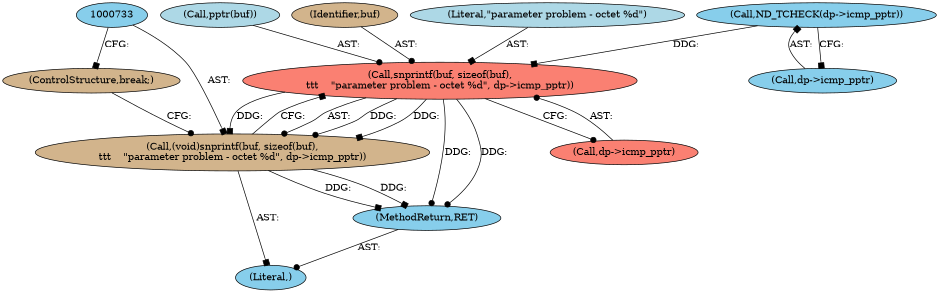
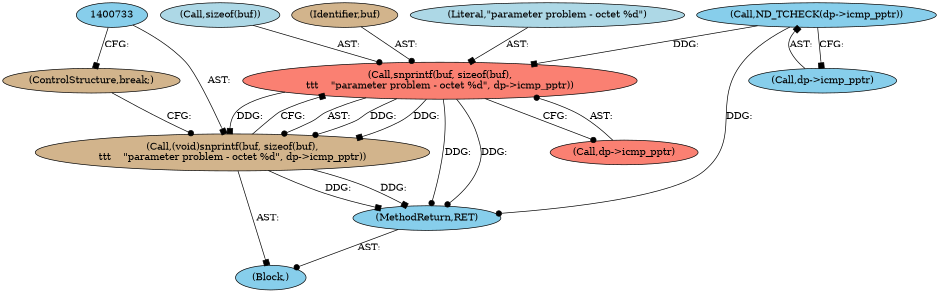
(112, 15) -> (112, 15)
(220, 15) -> (220, 15)
none -> (691, 179)
(271, 278) -> (271, 278)
